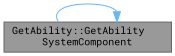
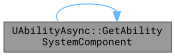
(88, 37) -> (88, 37)
